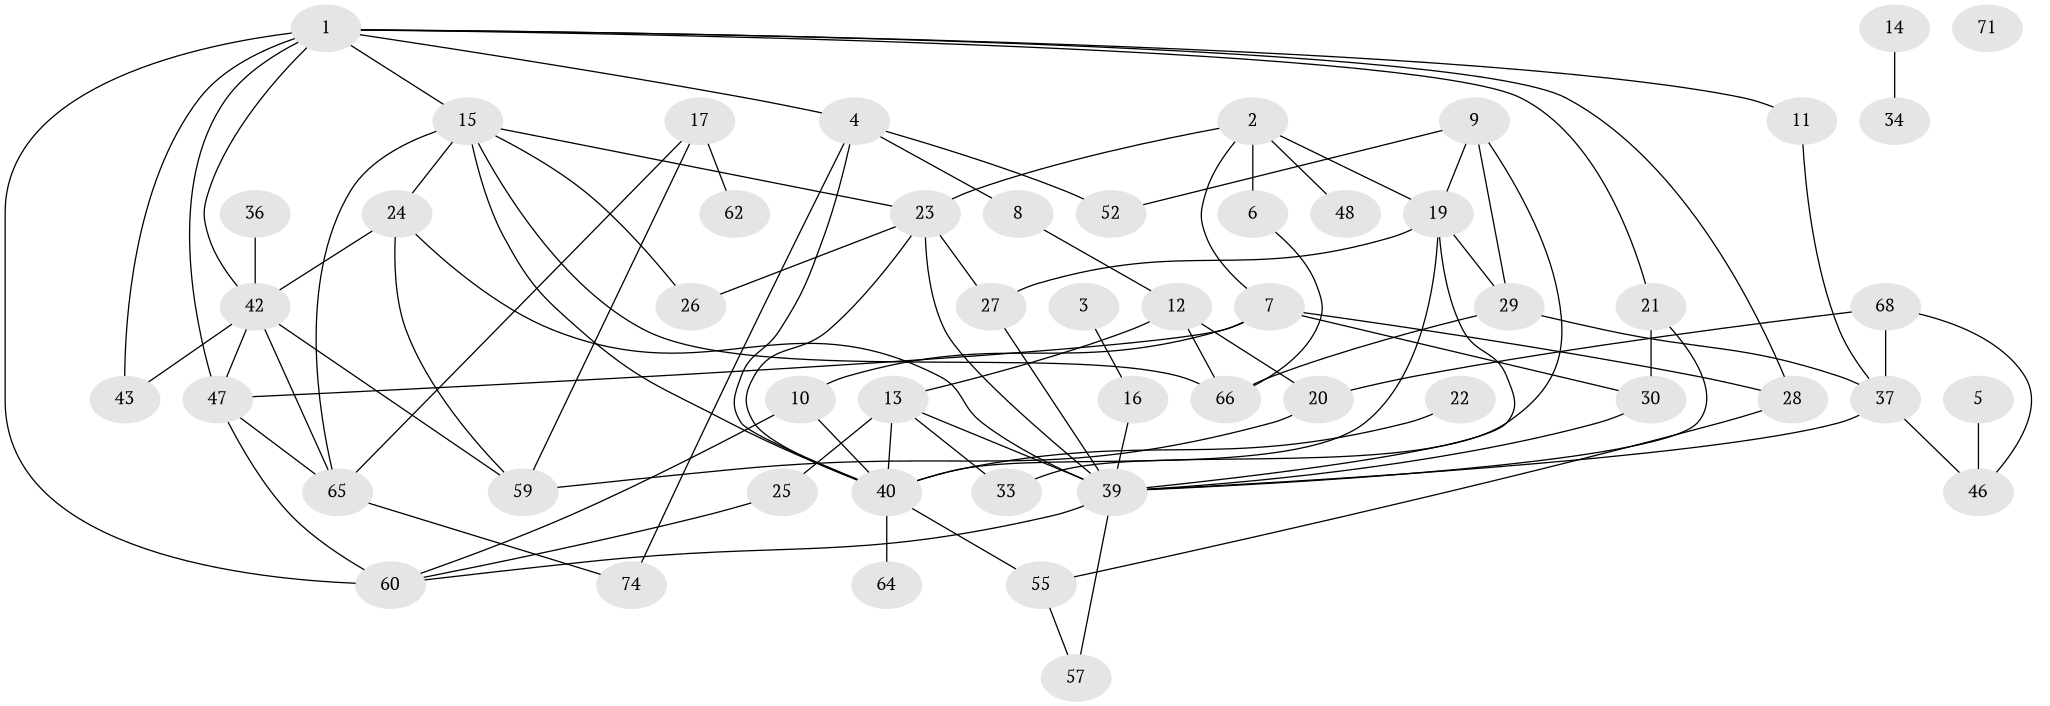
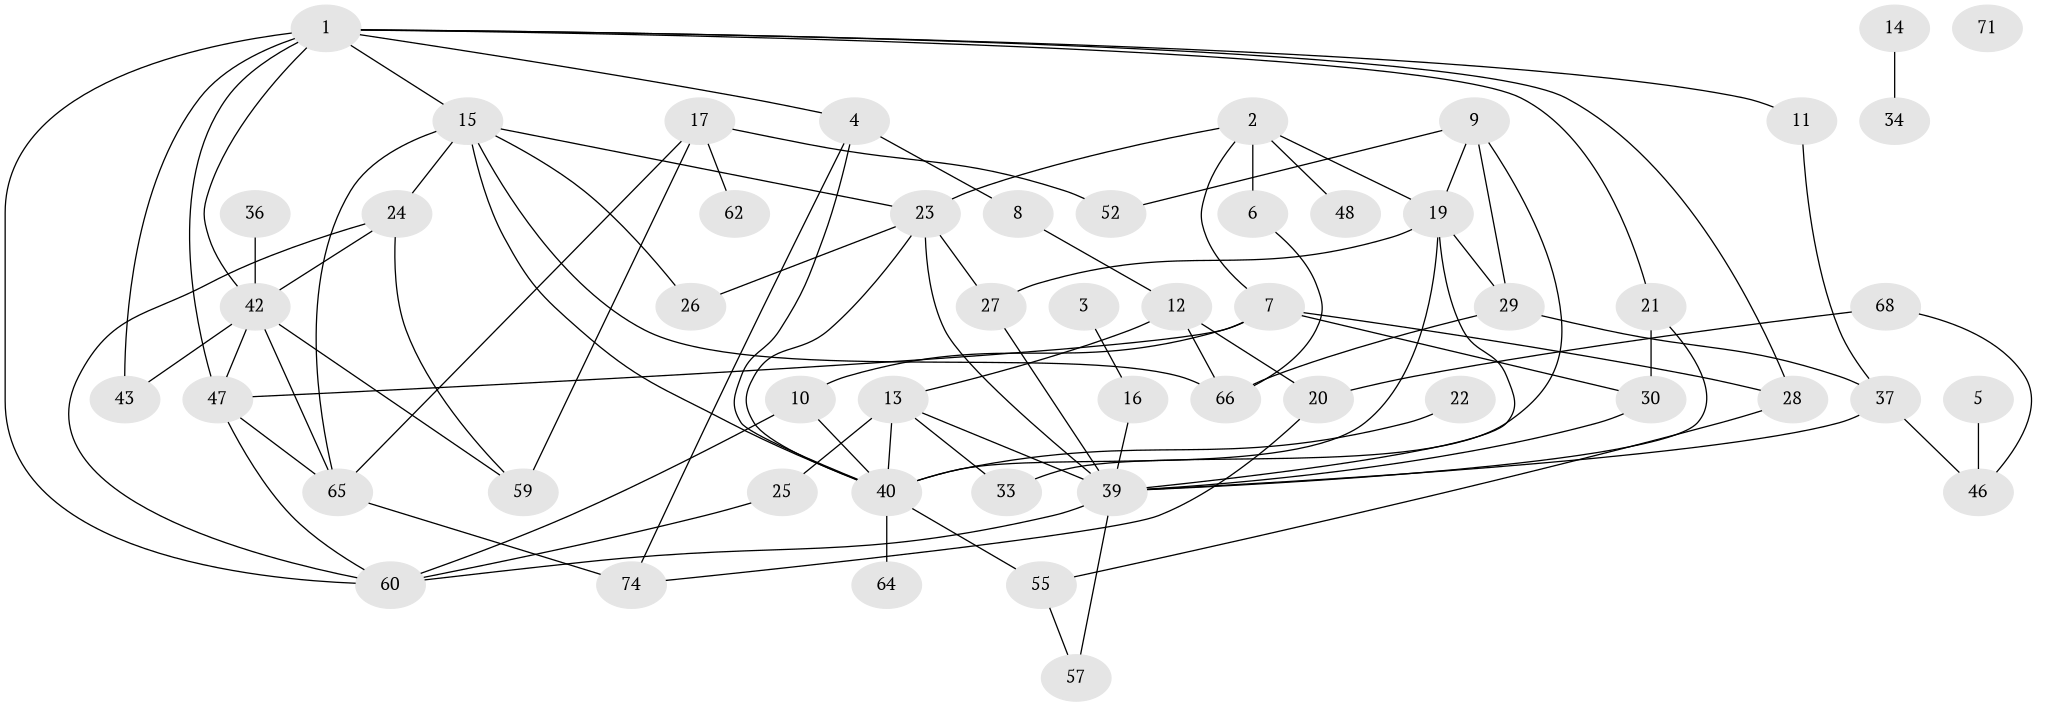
(986, 162) -> (901, 158)
(679, 352) -> (72, 404)
(1886, 353) -> none
(927, 461) -> (998, 543)
